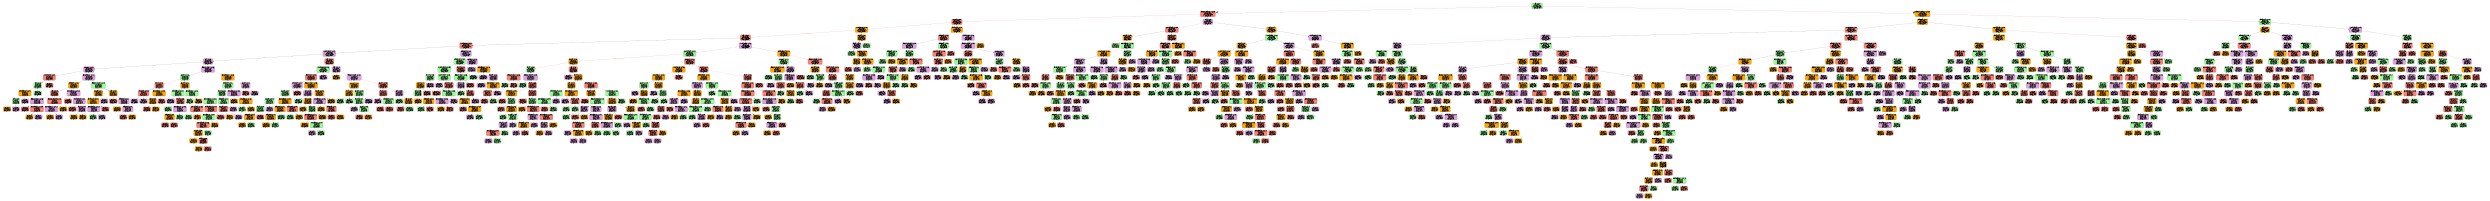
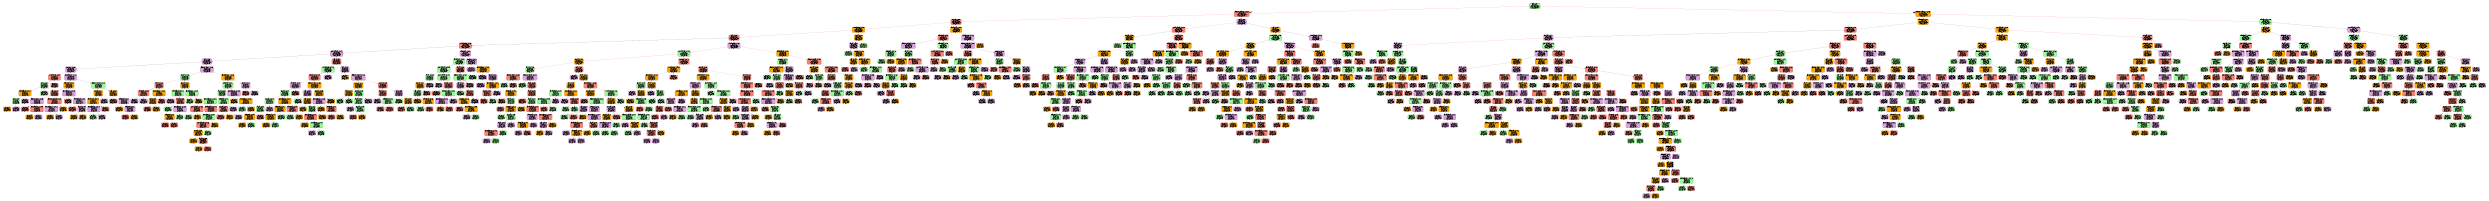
(1132, 69) -> (1132, 69)
none -> (2250, 69)
(1900, 93) -> (1900, 93)
(2320, 109) -> (2327, 109)
